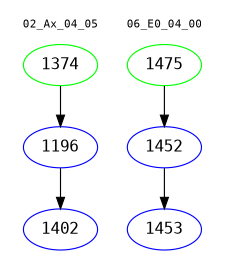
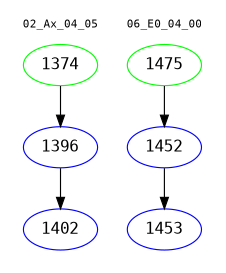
(61, 147) -> (61, 147)
